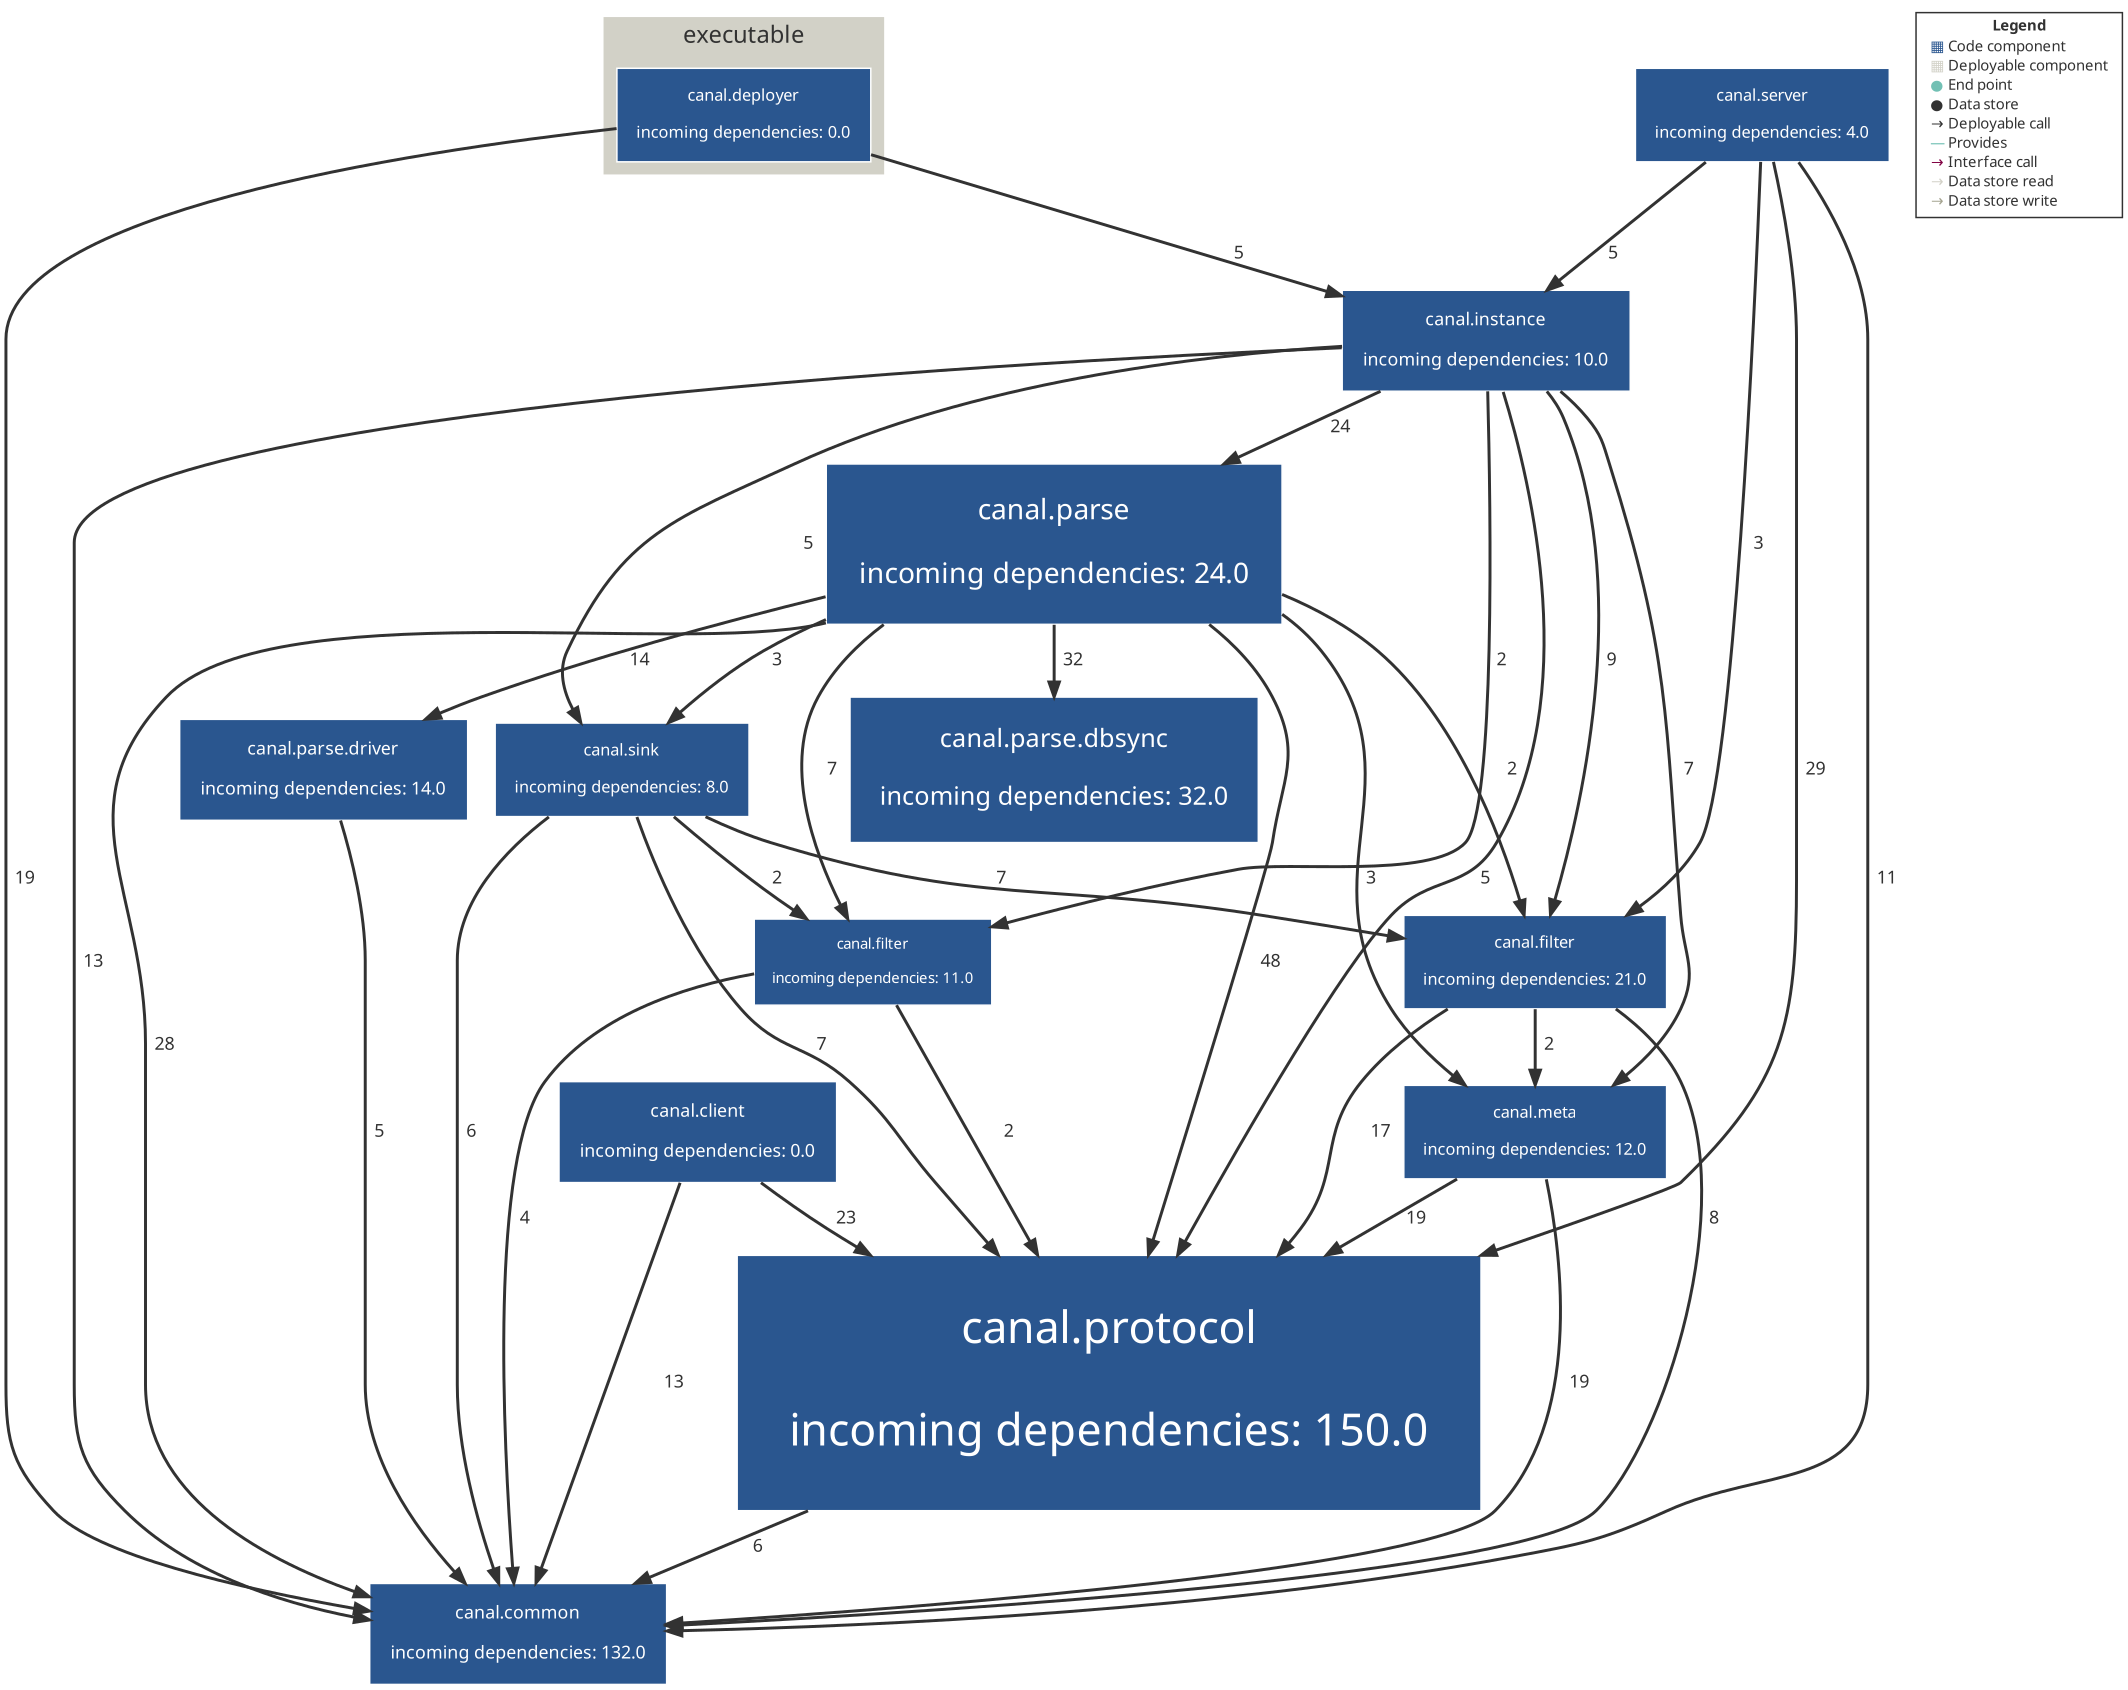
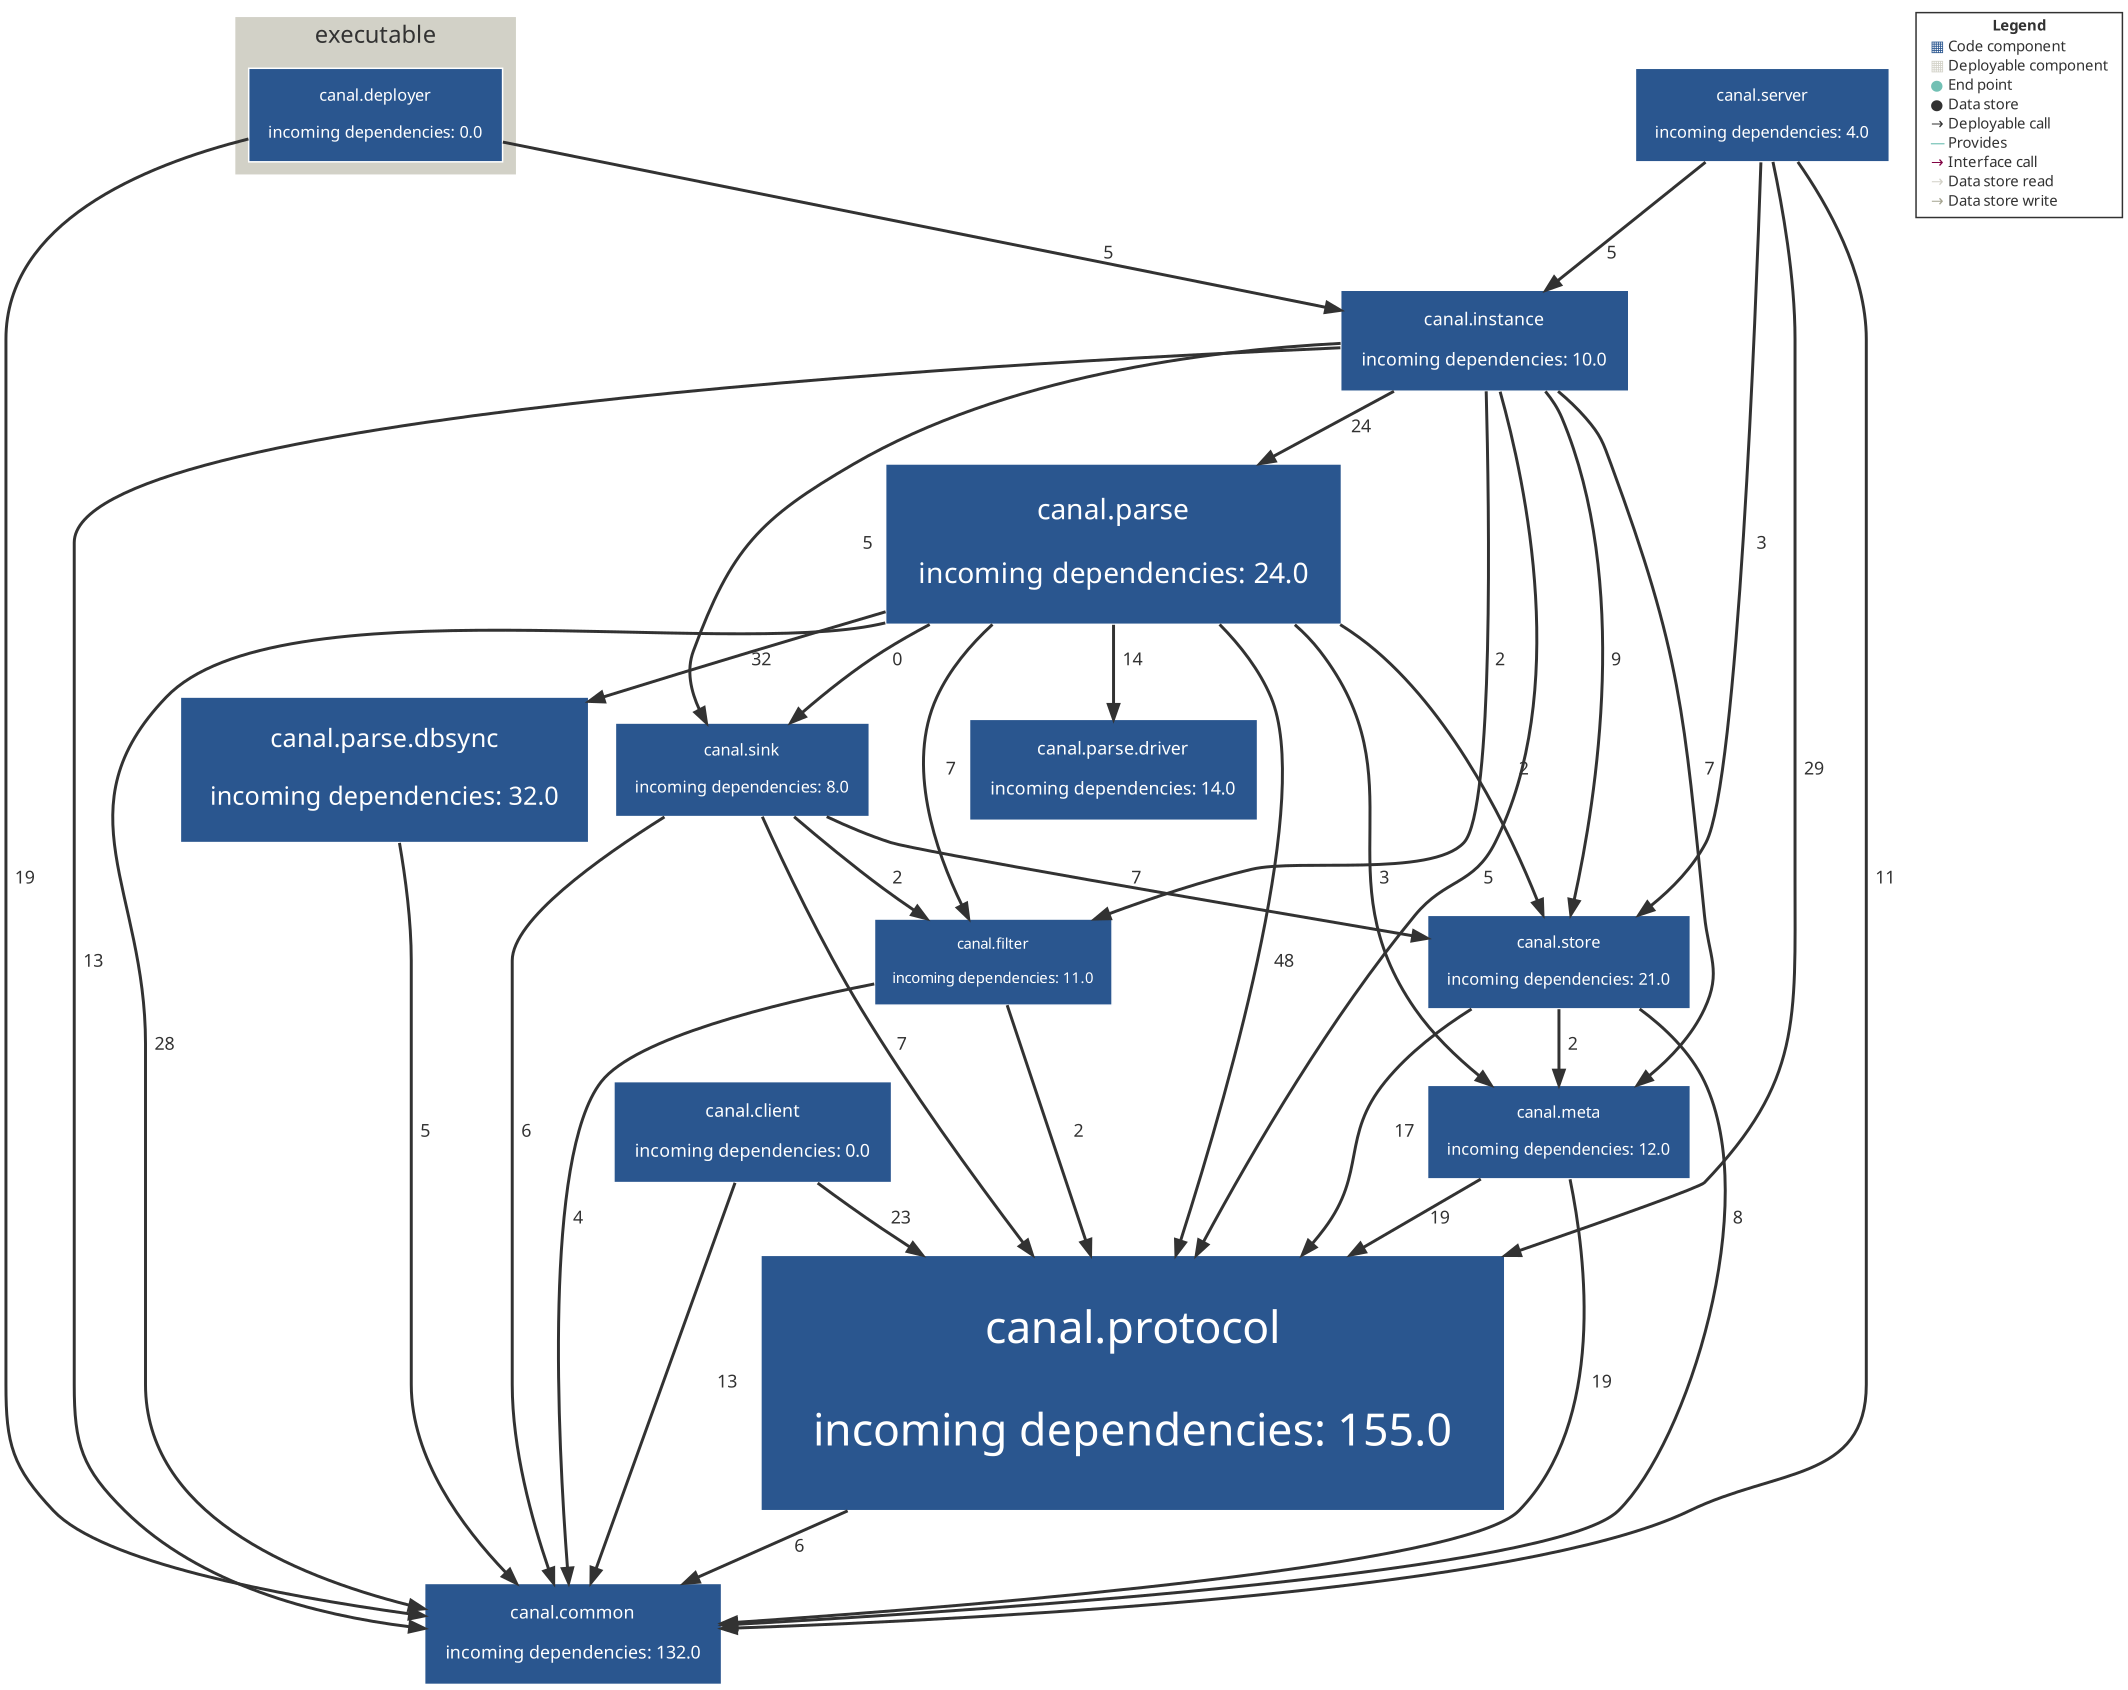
(773, 661) -> (893, 661)
(1535, 962) -> (1559, 962)
(365, 1207) -> (411, 1221)
(1109, 1383) -> (1133, 1383)
